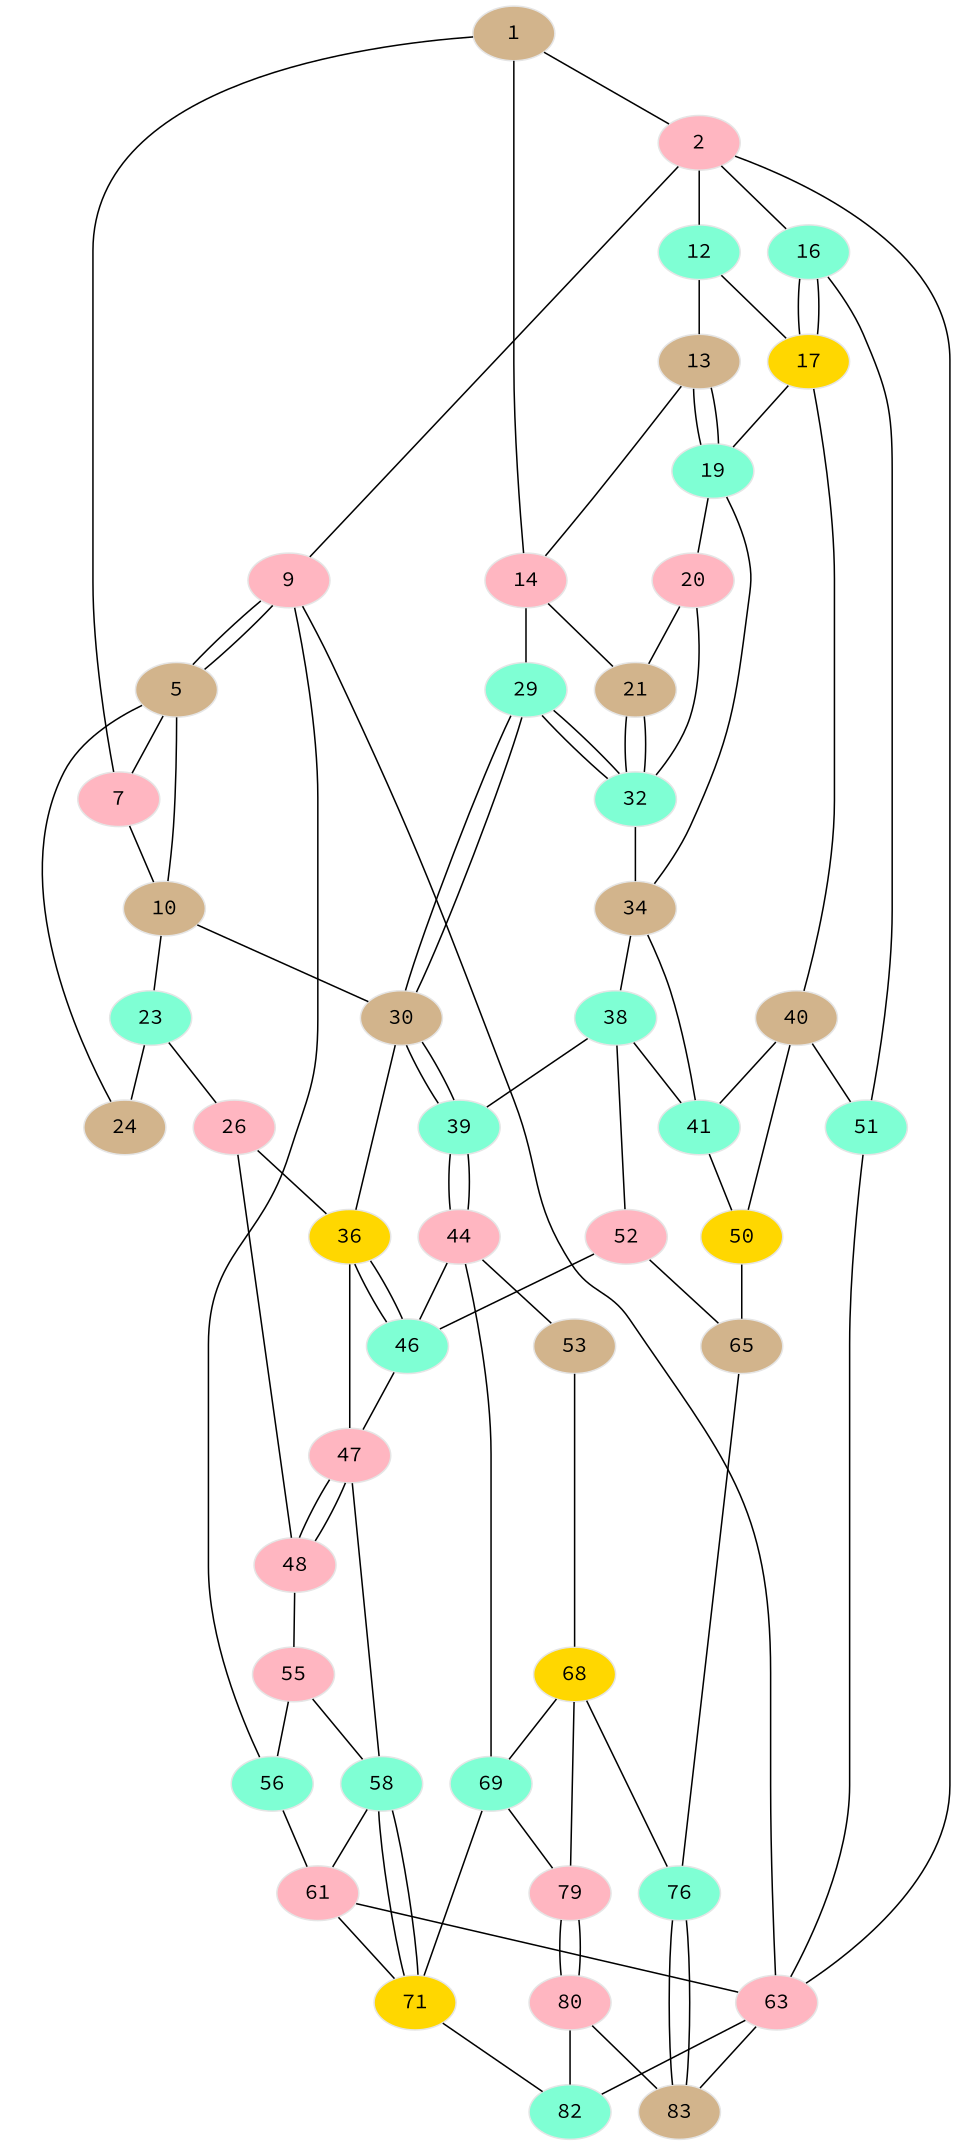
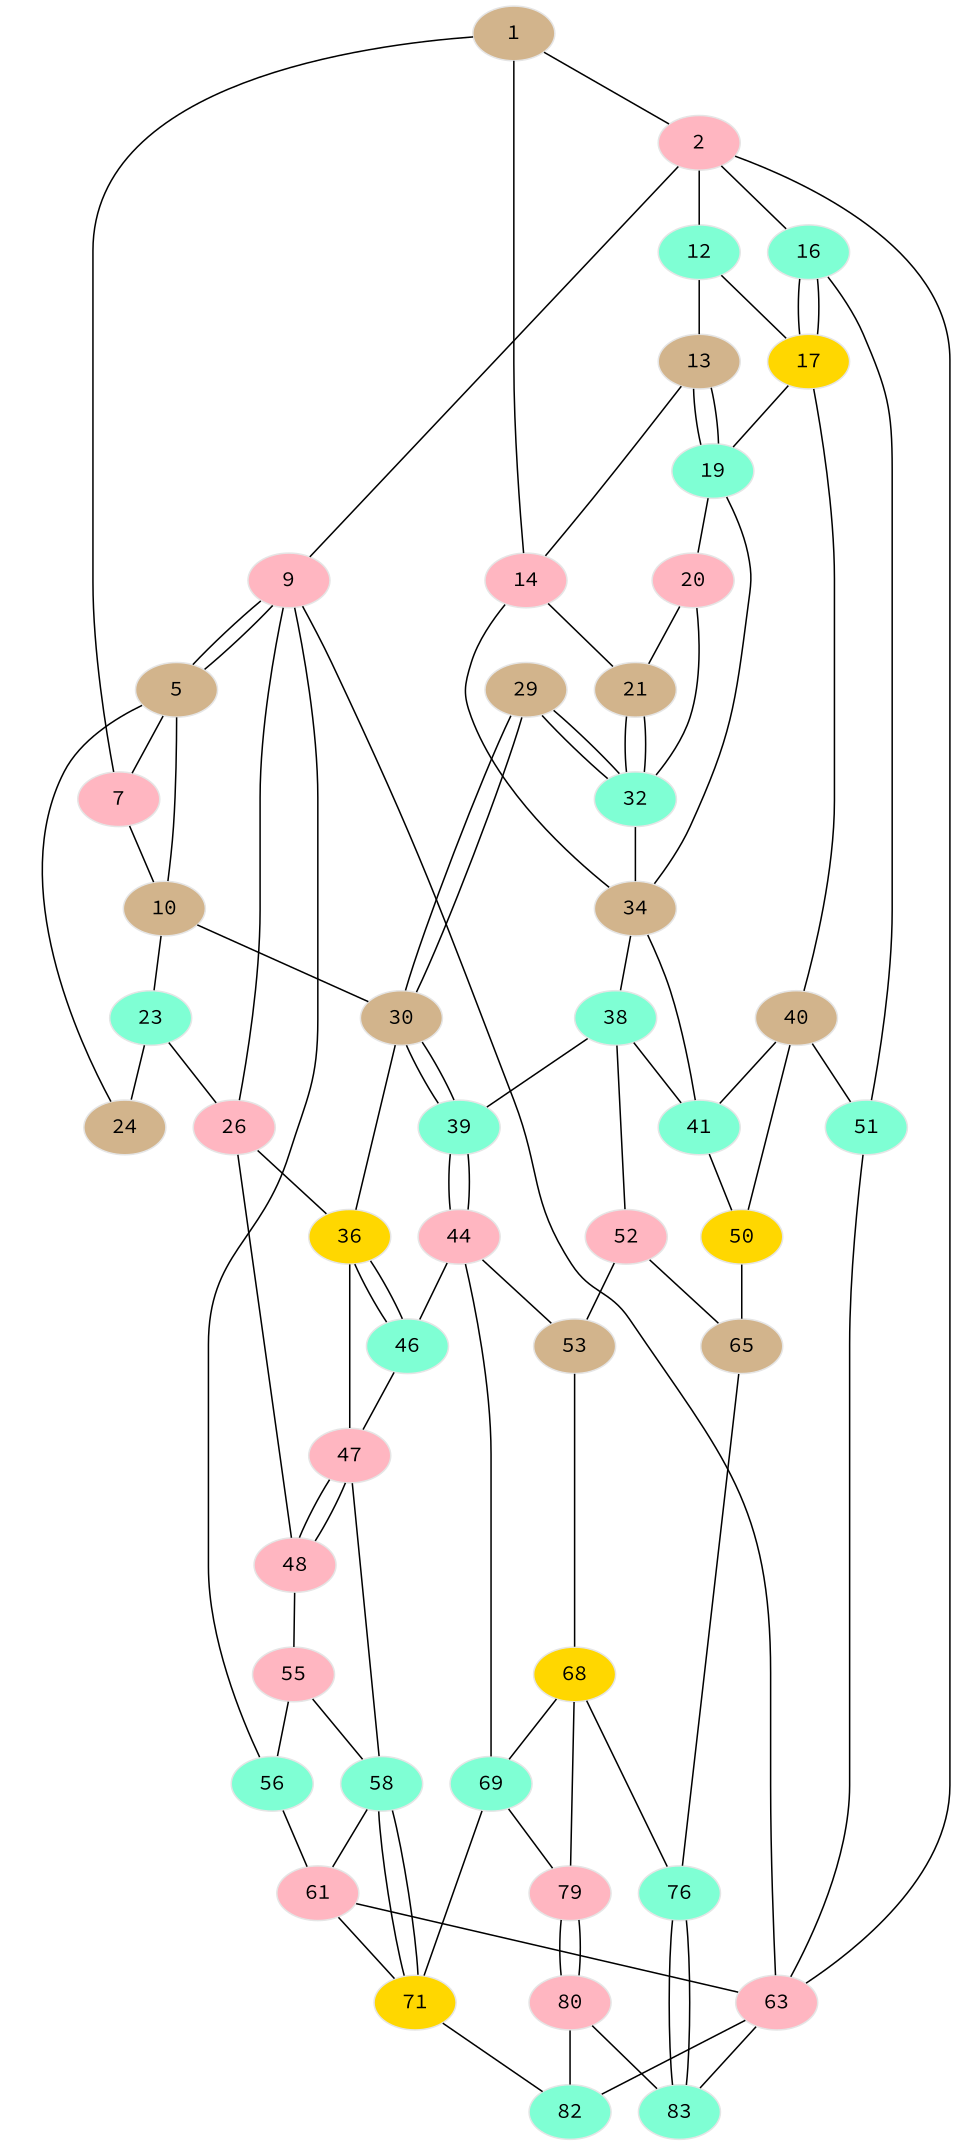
(526, 635) -> (484, 746)
(526, 690) -> (526, 690)
none -> (260, 854)
(528, 1286) -> (605, 1283)
(679, 2112) -> (679, 2112)
